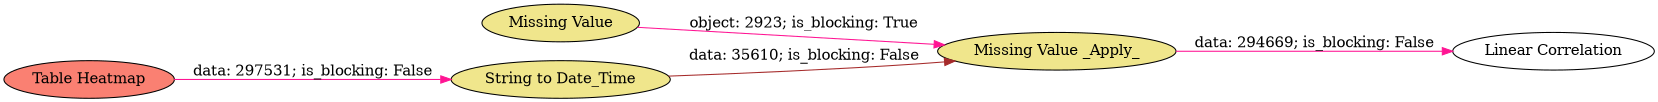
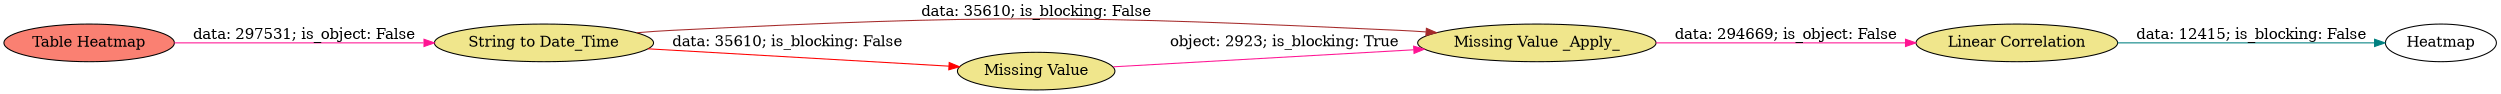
(1314, 43) -> (1786, 35)
none -> (2441, 43)
(1553, 51) -> (2017, 43)
none -> (798, 57)
(313, 72) -> (304, 35)
